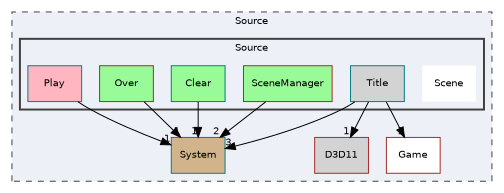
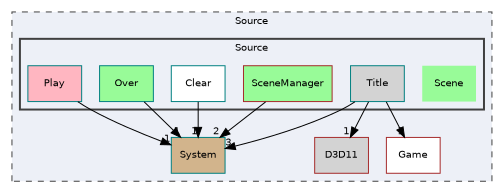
(126, 84) -> (126, 84)
(198, 84) -> (198, 84)
(449, 84) -> (449, 84)
